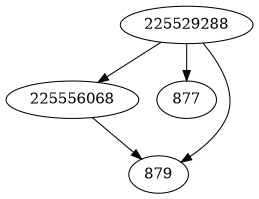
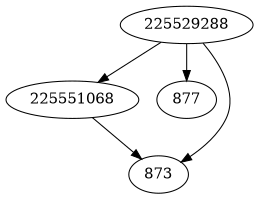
(72, 100) -> (72, 100)
(159, 175) -> (159, 175)
